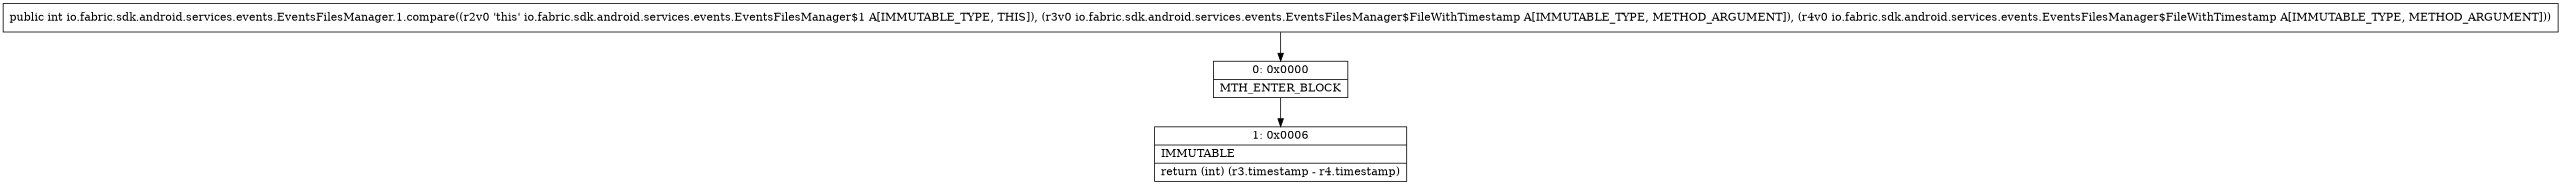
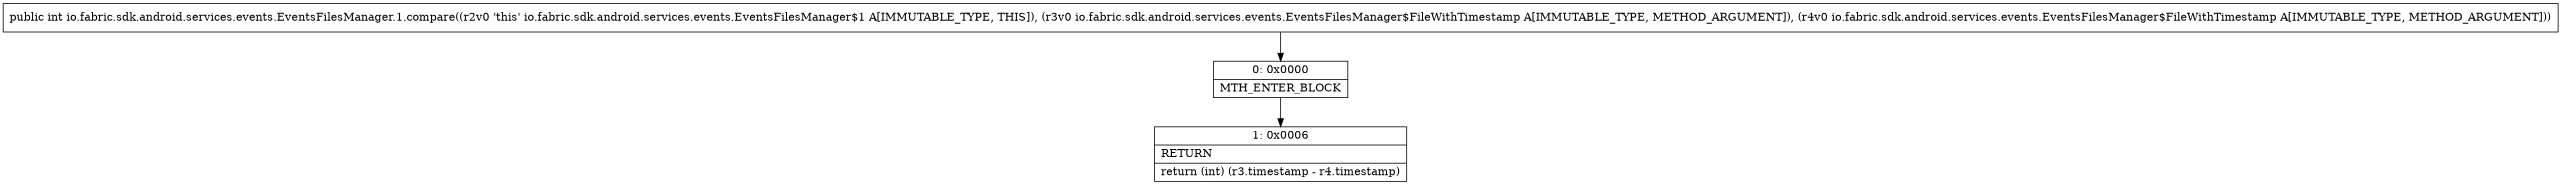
(1198, 154) -> (1187, 154)
